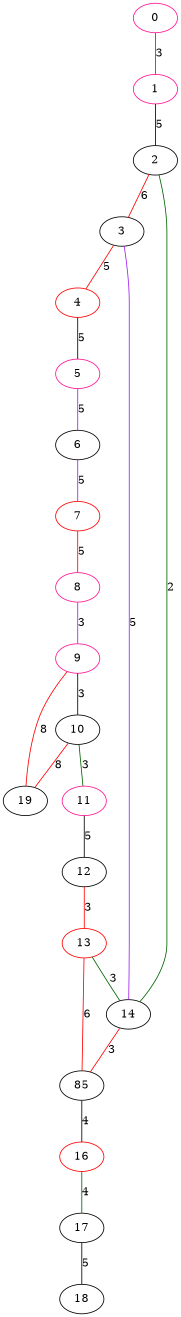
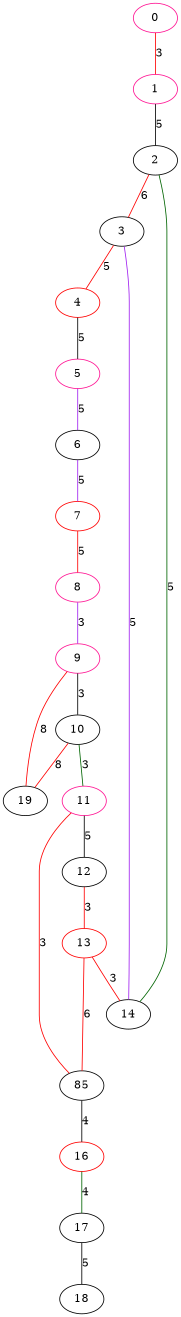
(171, 587) -> (171, 587)
(106, 979) -> (106, 979)
(105, 1050) -> (39, 942)
